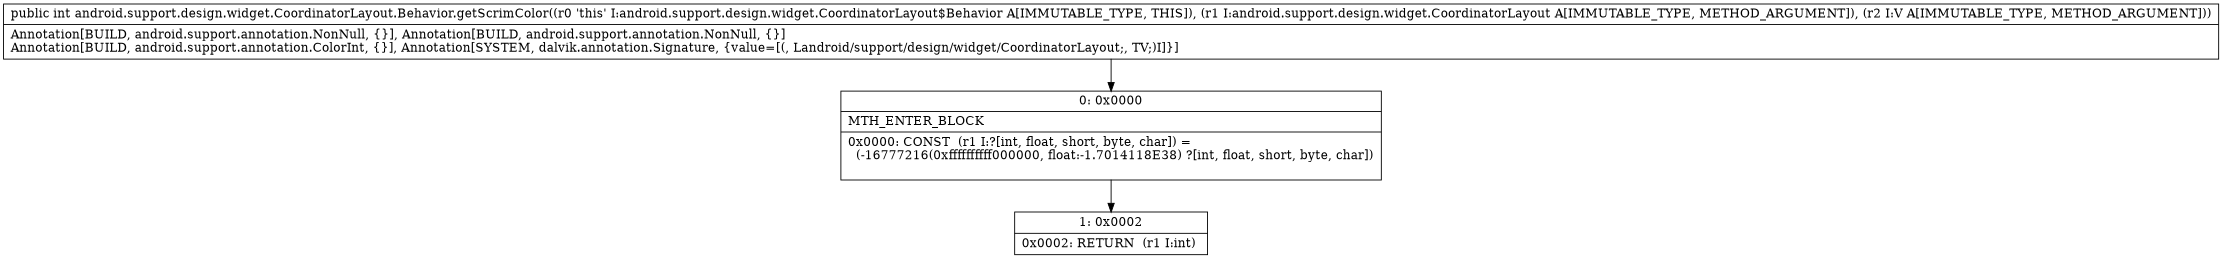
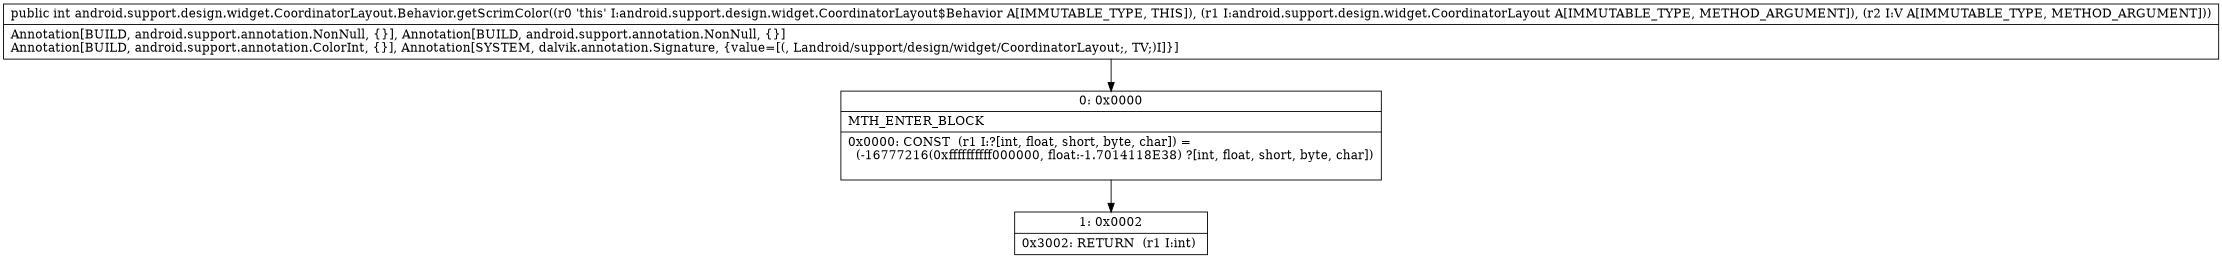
(1111, 244) -> (1111, 244)
